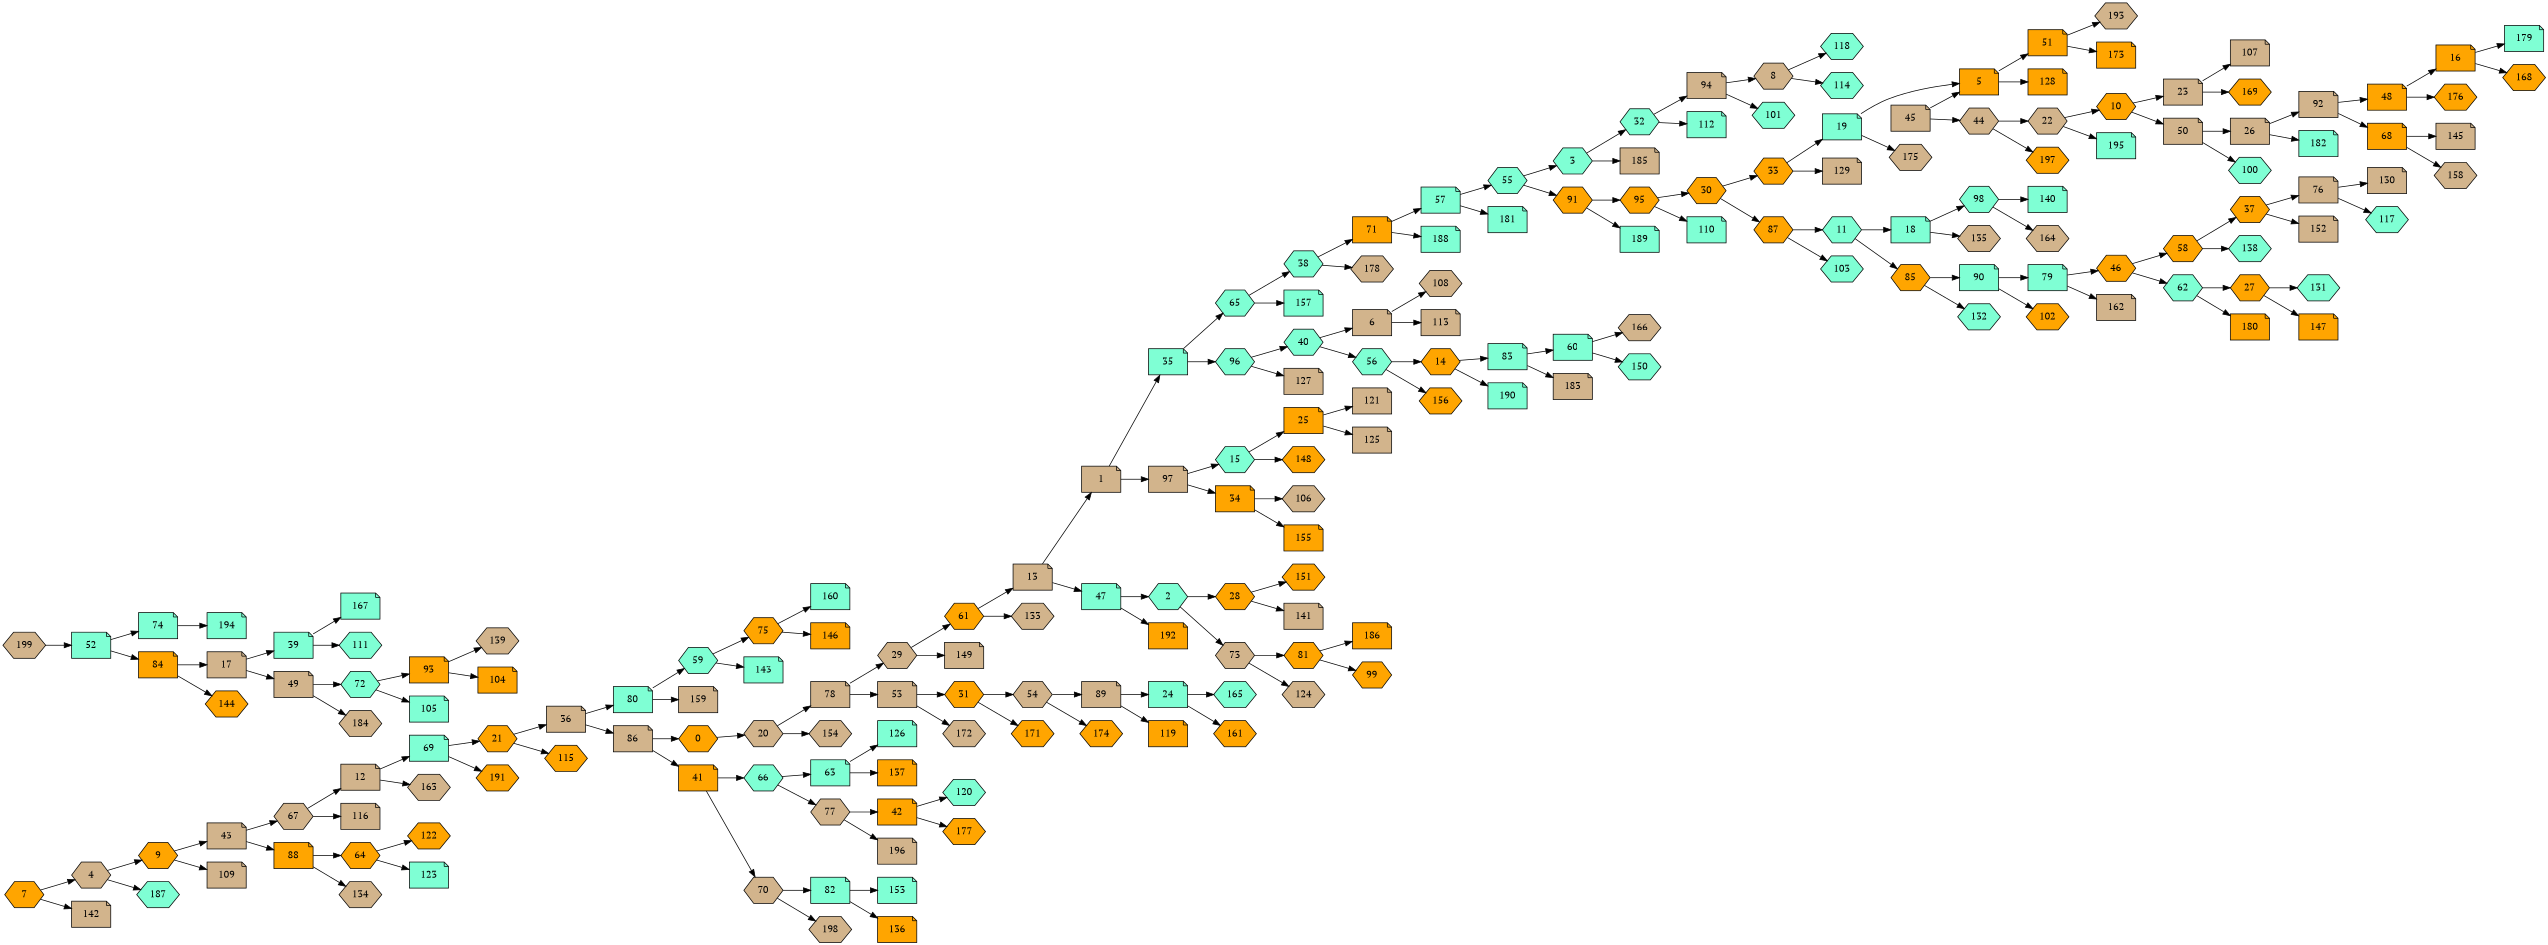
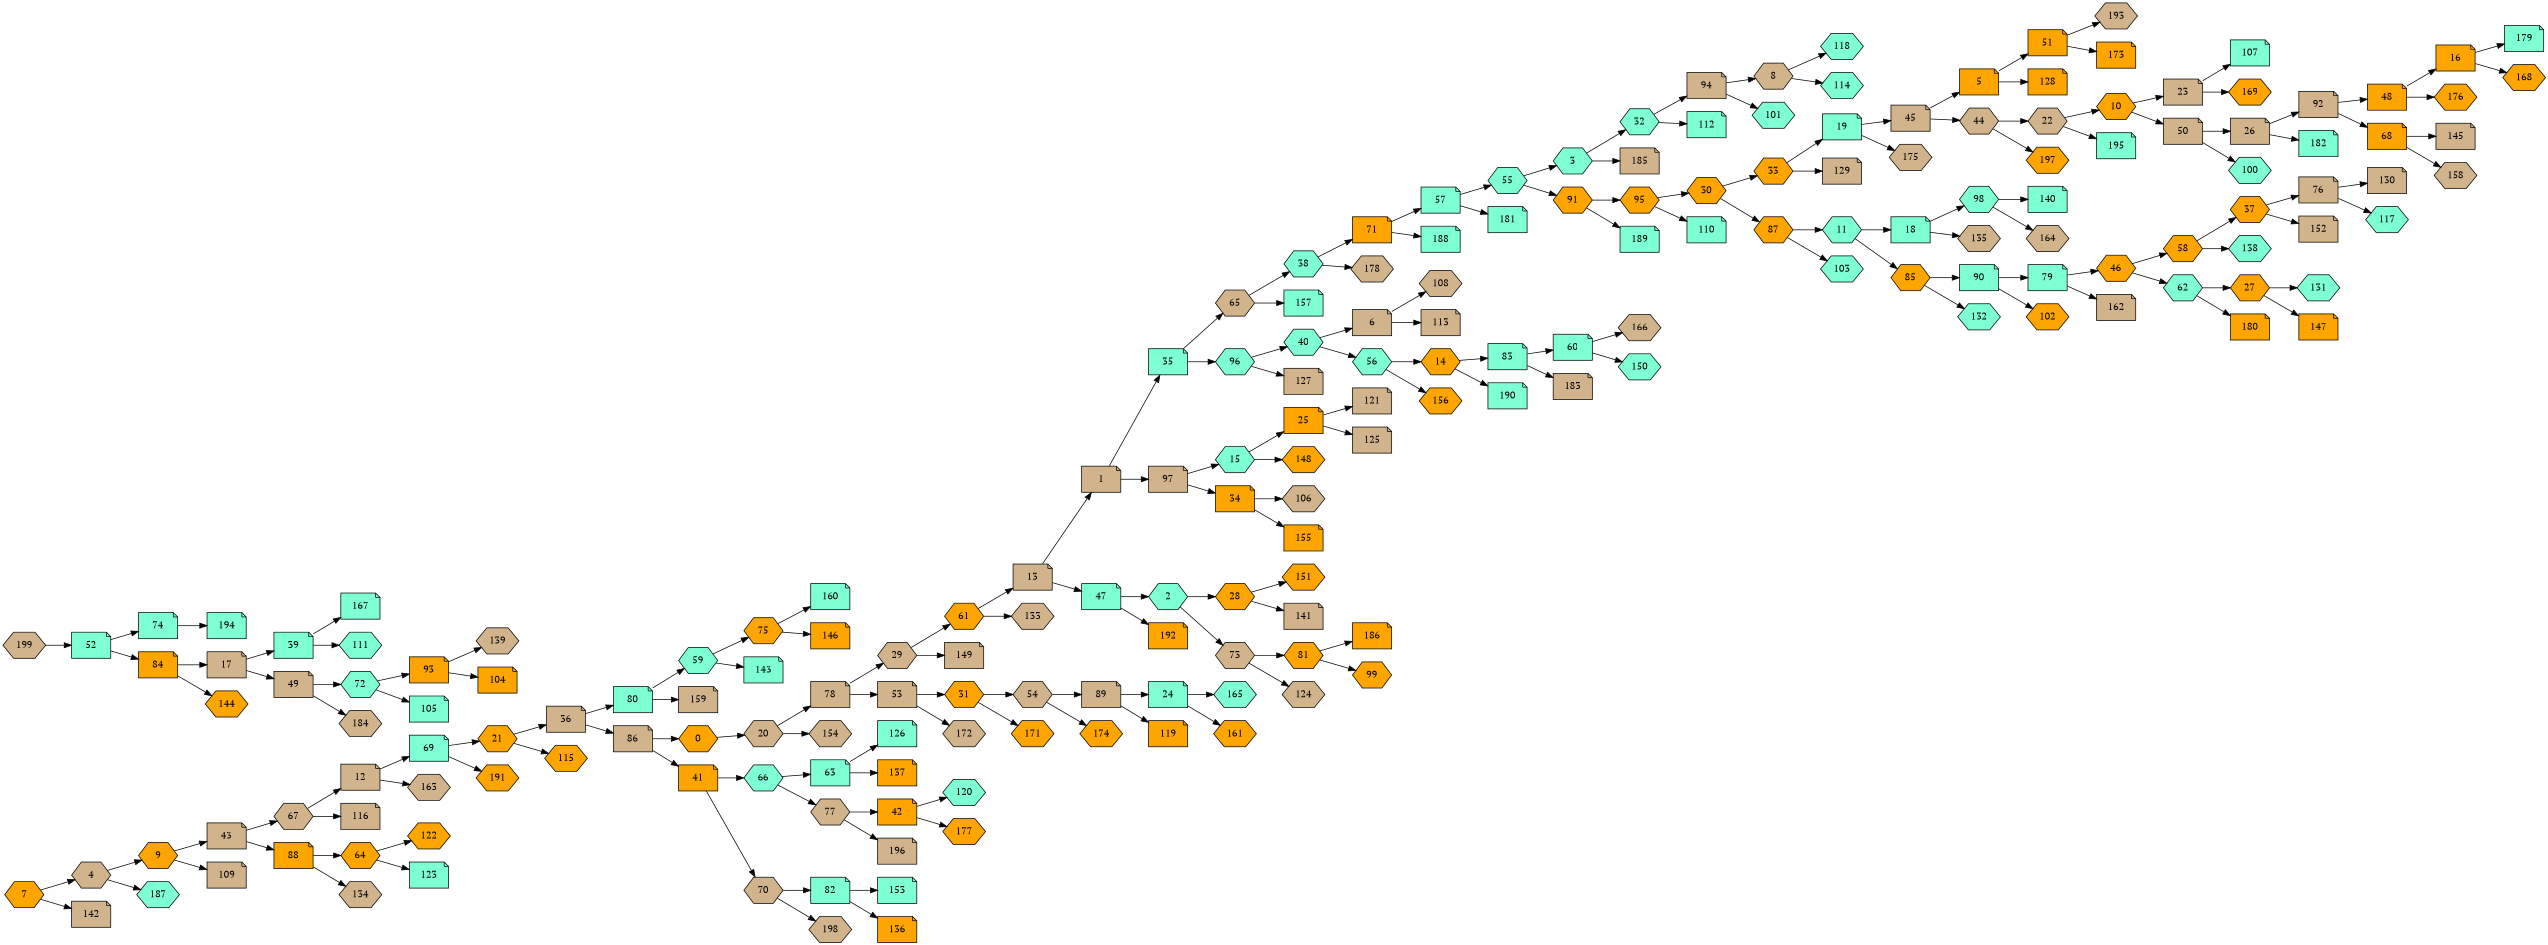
(2250, 53) -> (2250, 53)
(1905, 94) -> (1873, 123)
(1235, 303) -> (1235, 303)
